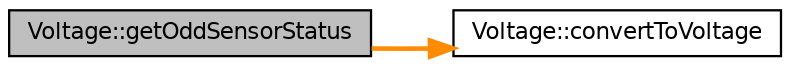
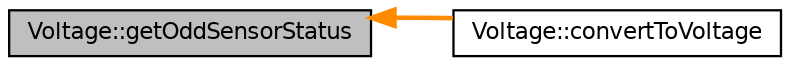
(401, 49) -> (424, 18)
